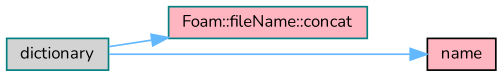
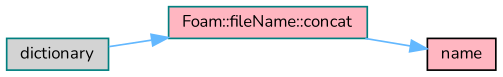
(259, 54) -> (388, 42)
